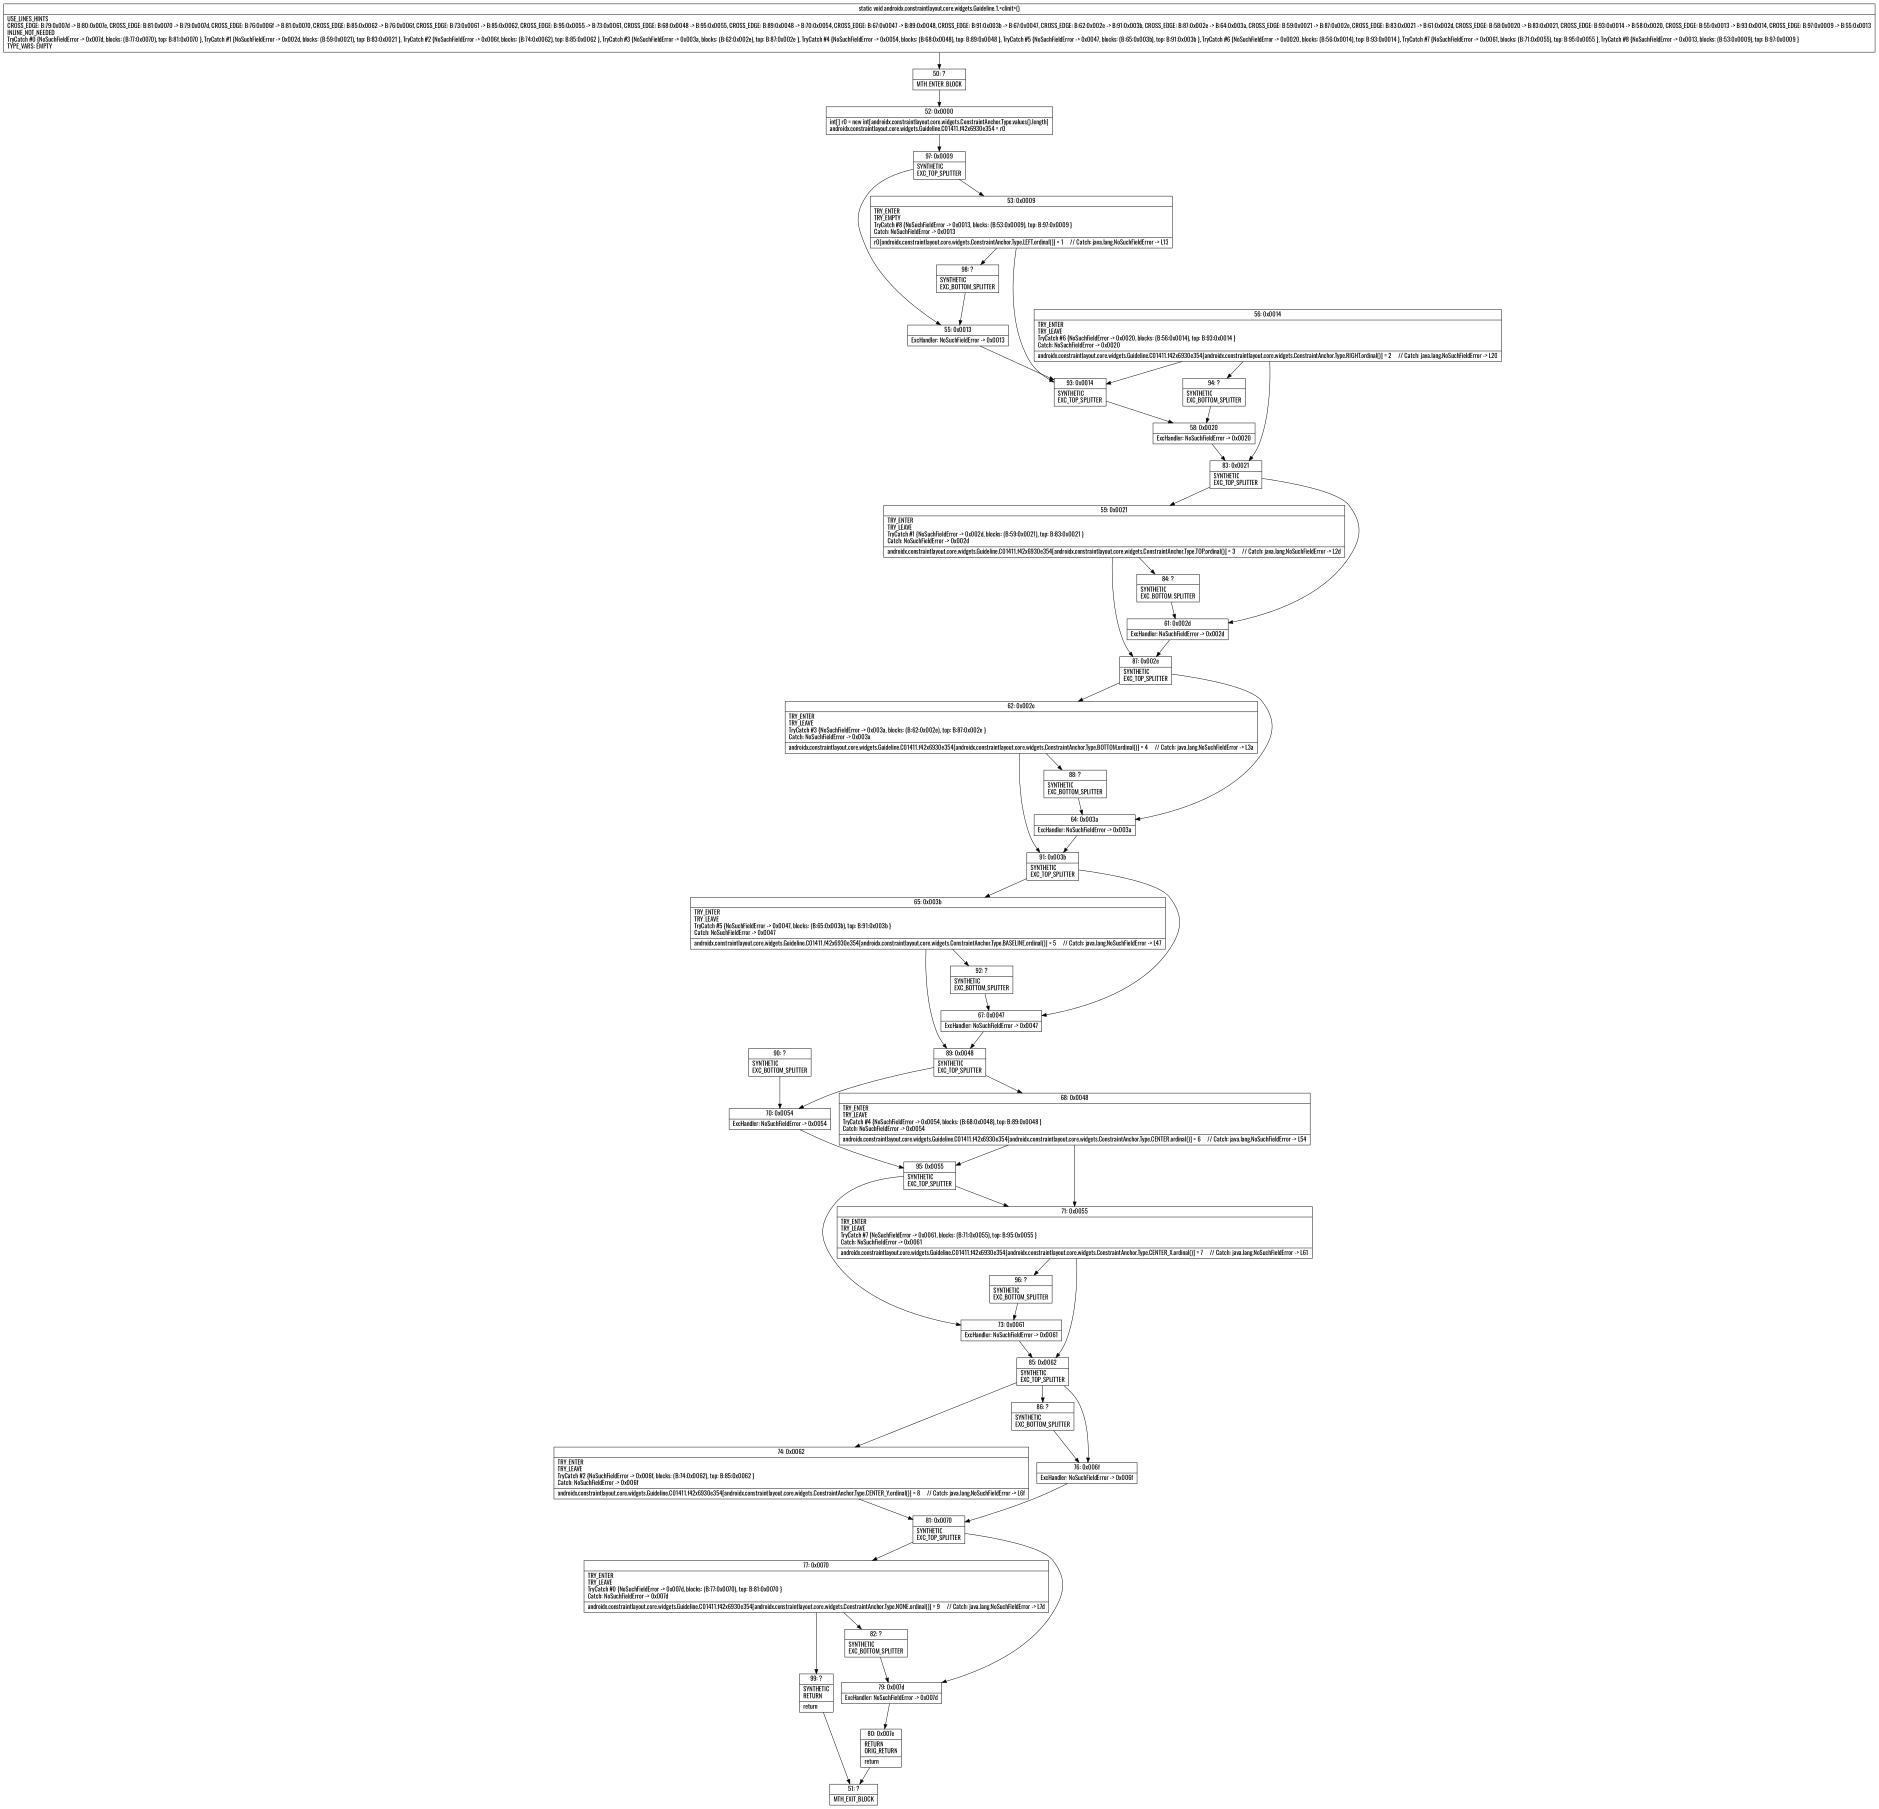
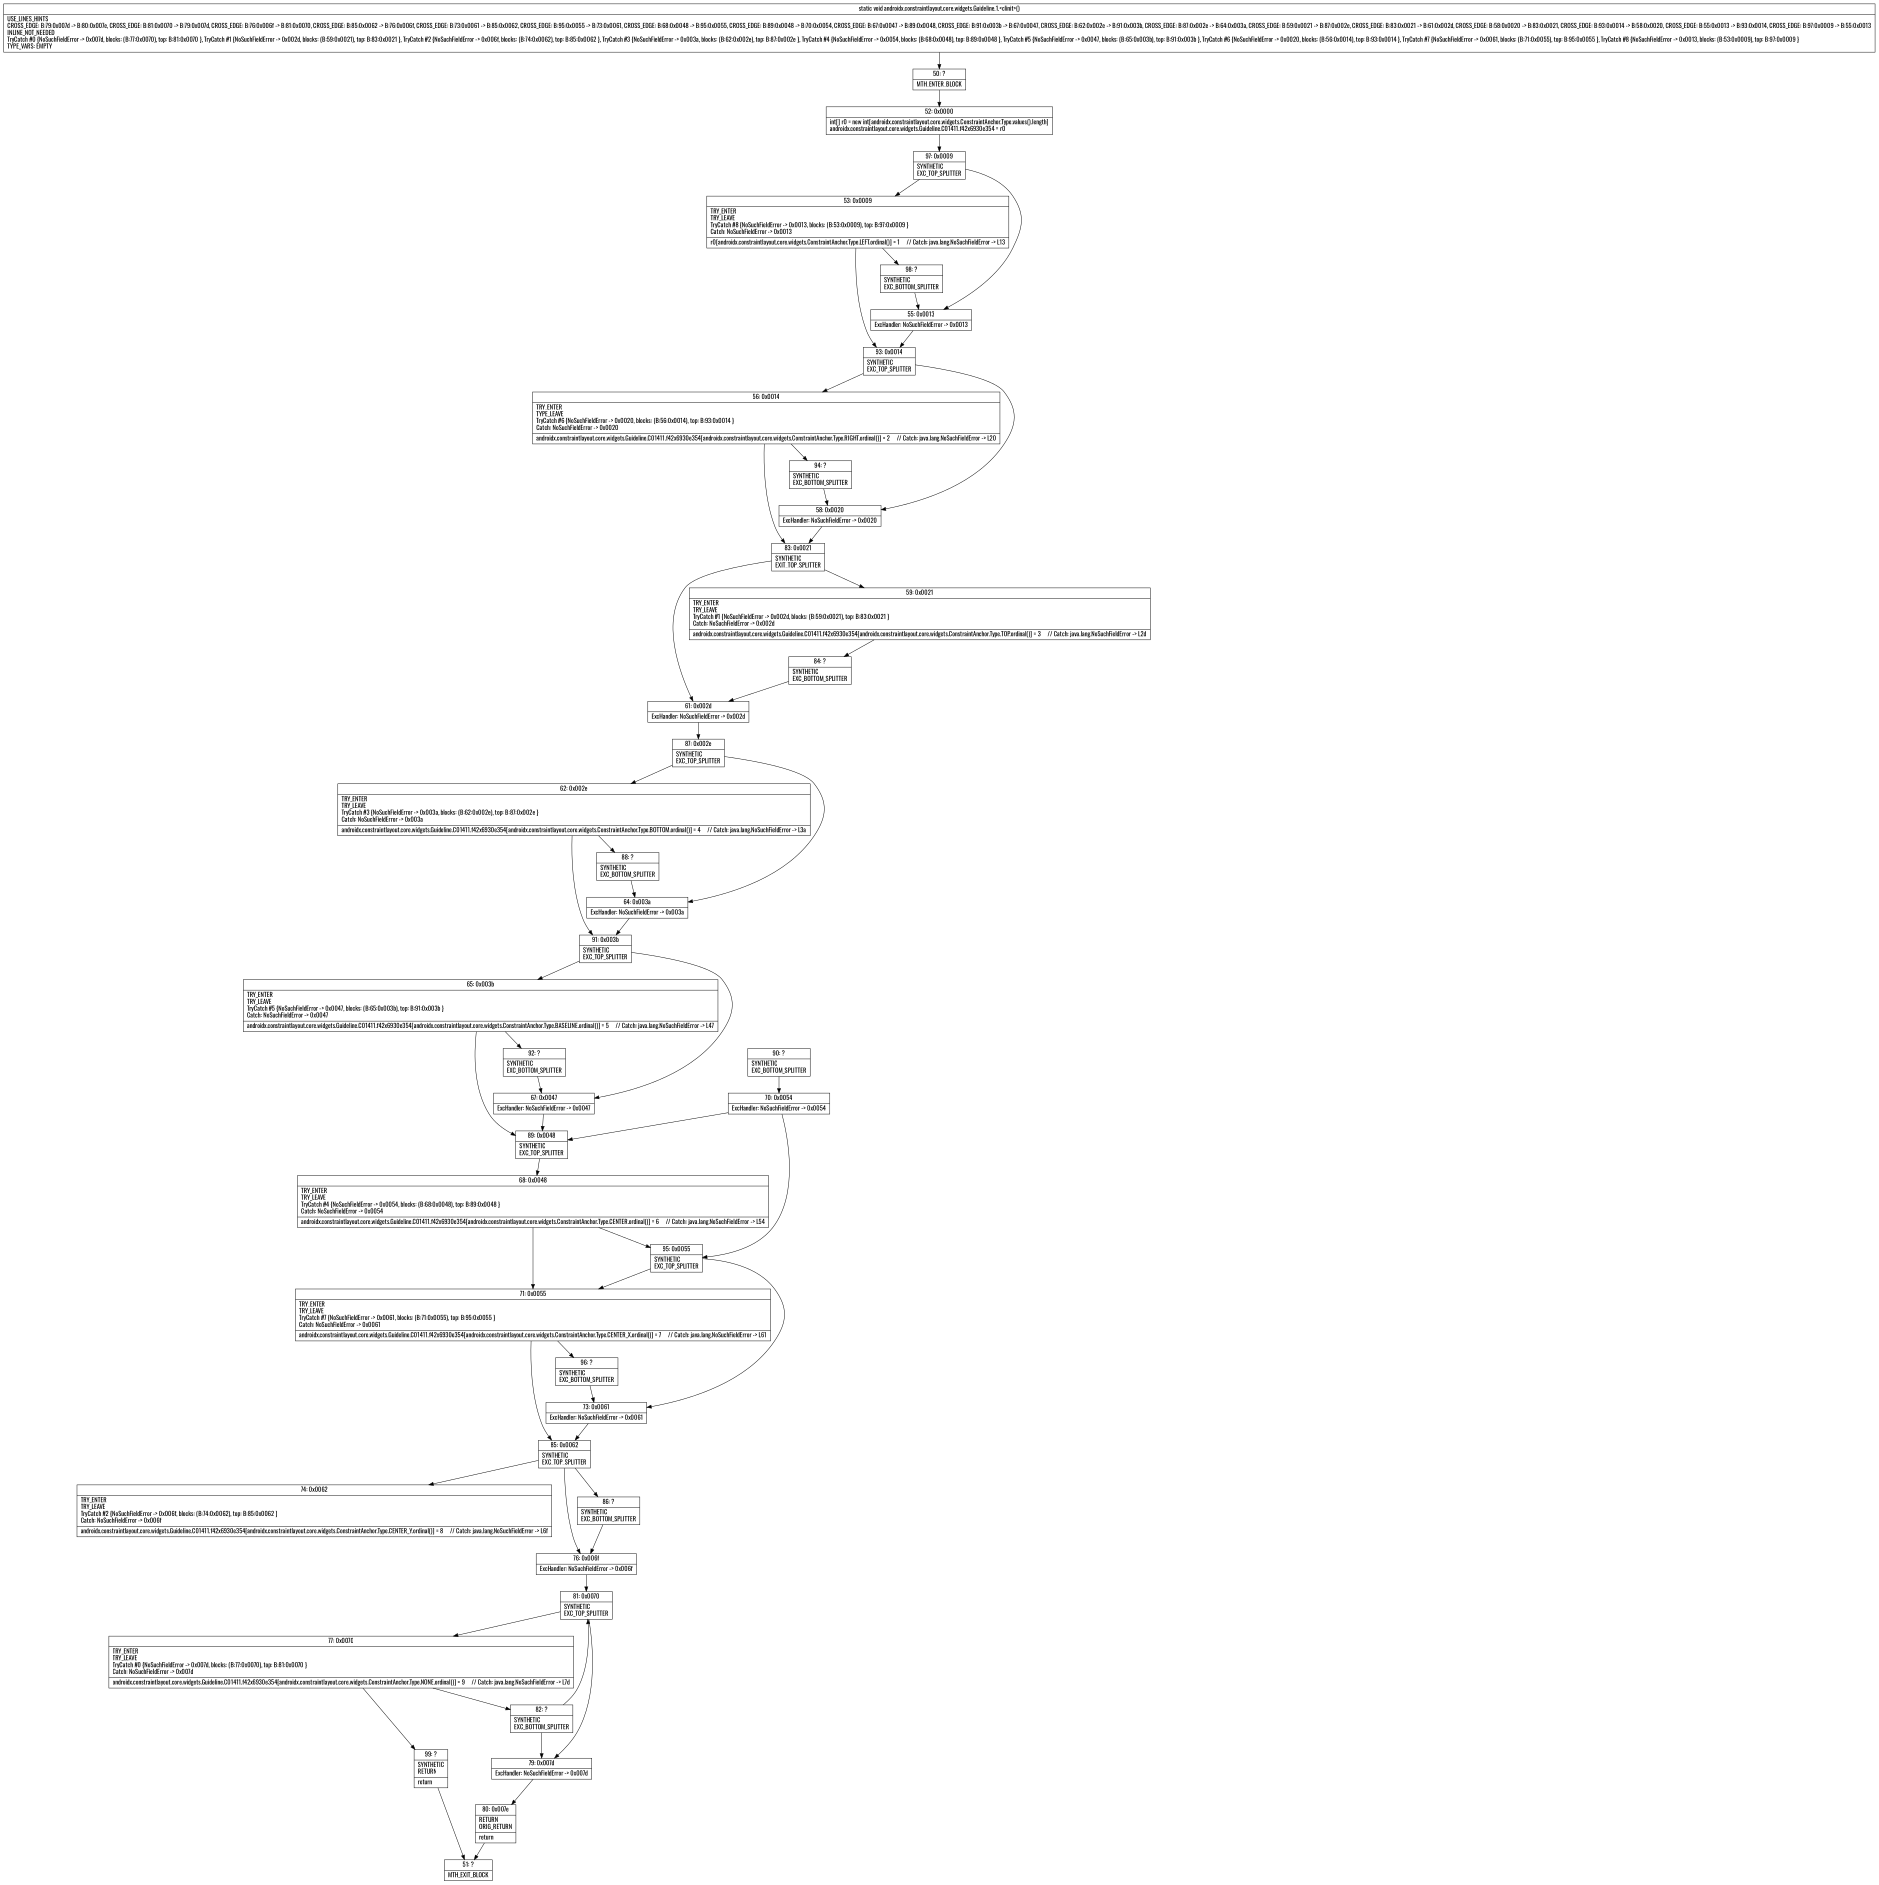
(887, 218) -> (723, 218)
(1050, 332) -> (550, 414)
(1146, 372) -> (845, 382)
(1236, 483) -> (798, 566)
(1115, 607) -> none
(867, 1083) -> (650, 1126)
(884, 1508) -> (585, 1668)
